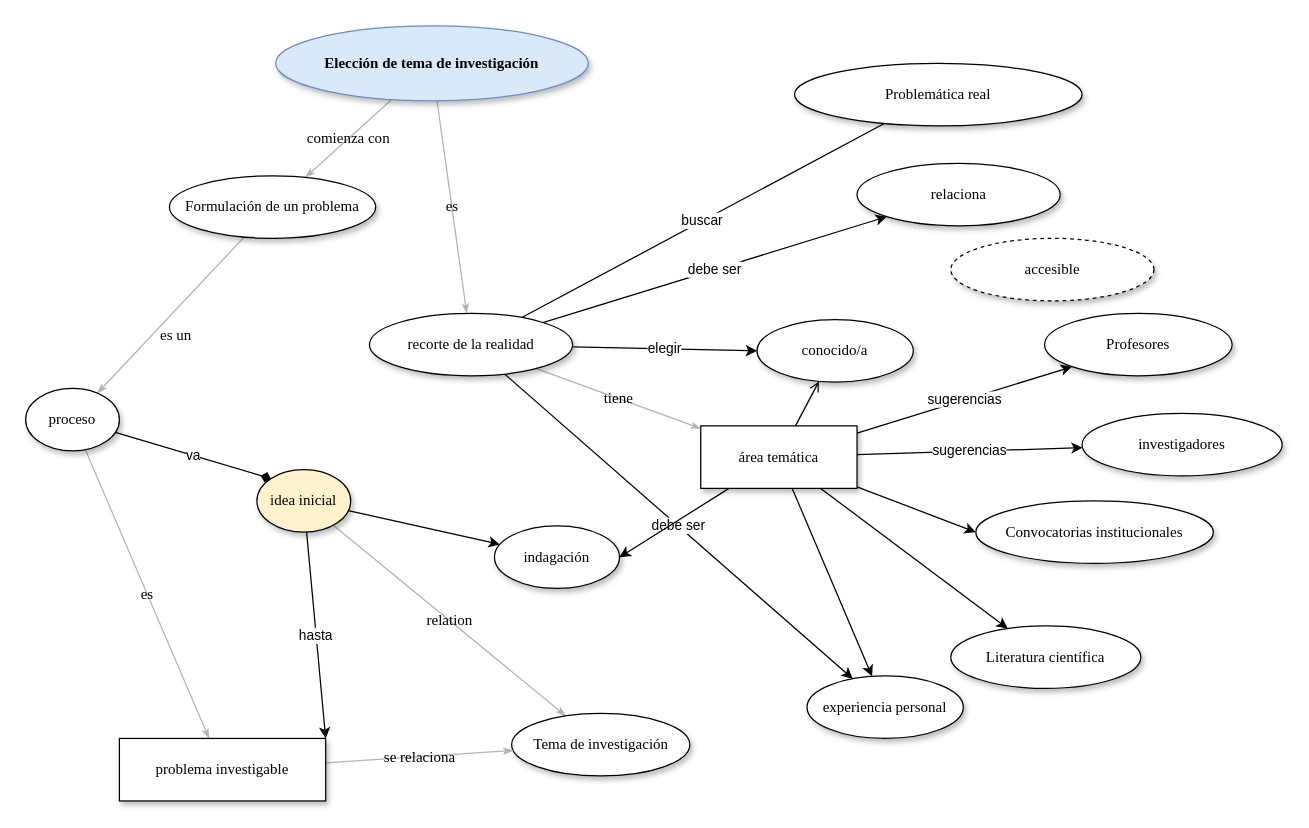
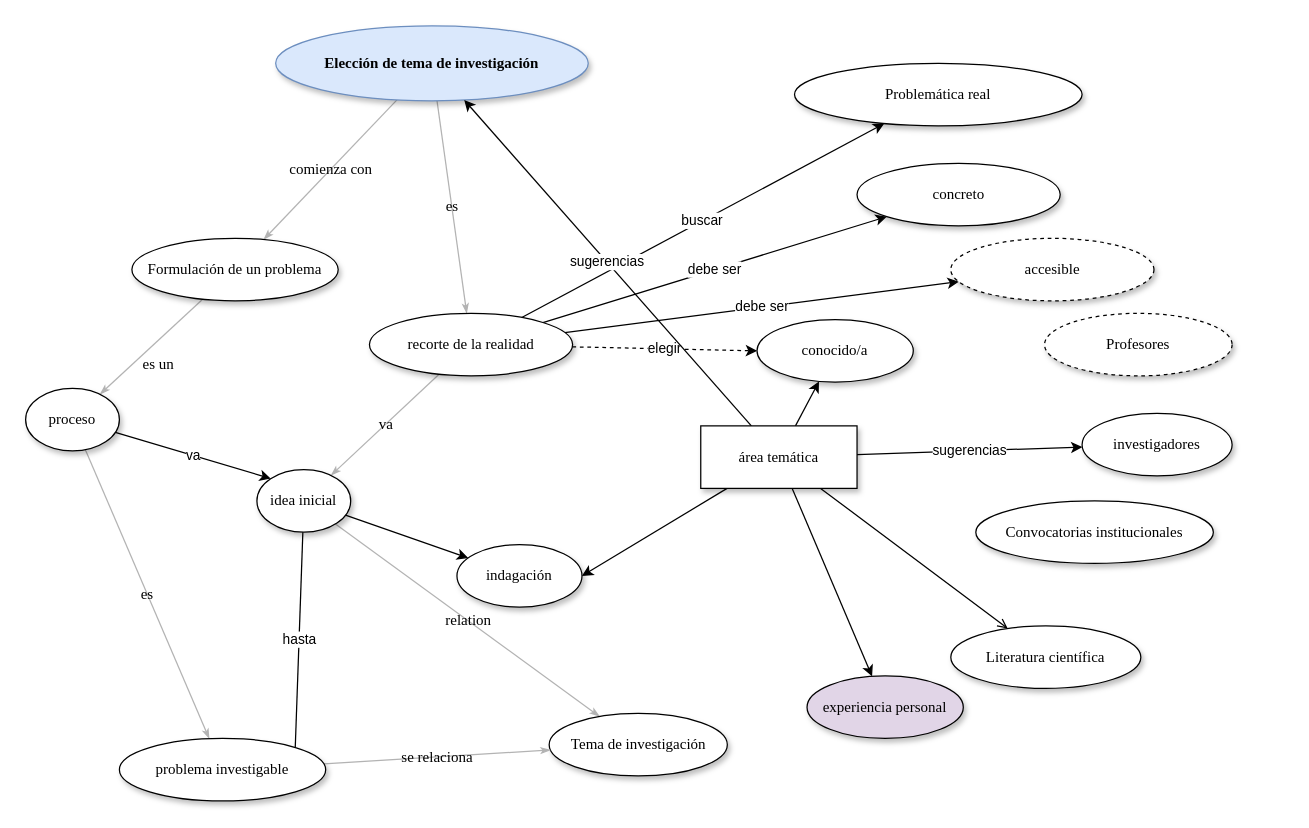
(880, 126) -> (876, 128)
(959, 194) -> (959, 194)
(273, 207) -> (235, 269)
(1138, 344) -> (1138, 344)
(610, 347) -> (610, 347)
(816, 387) -> (814, 390)
(618, 398) -> none
(961, 401) -> (610, 266)
none -> (385, 424)
(1182, 444) -> (1157, 444)
(261, 475) -> (261, 476)
(304, 501) -> (304, 501)
(912, 508) -> none
(557, 557) -> (519, 576)
(761, 598) -> (757, 307)
(1000, 622) -> (1001, 624)
(316, 631) -> (299, 639)
(885, 707) -> (885, 707)
(601, 744) -> (638, 744)
(223, 769) -> (223, 769)
